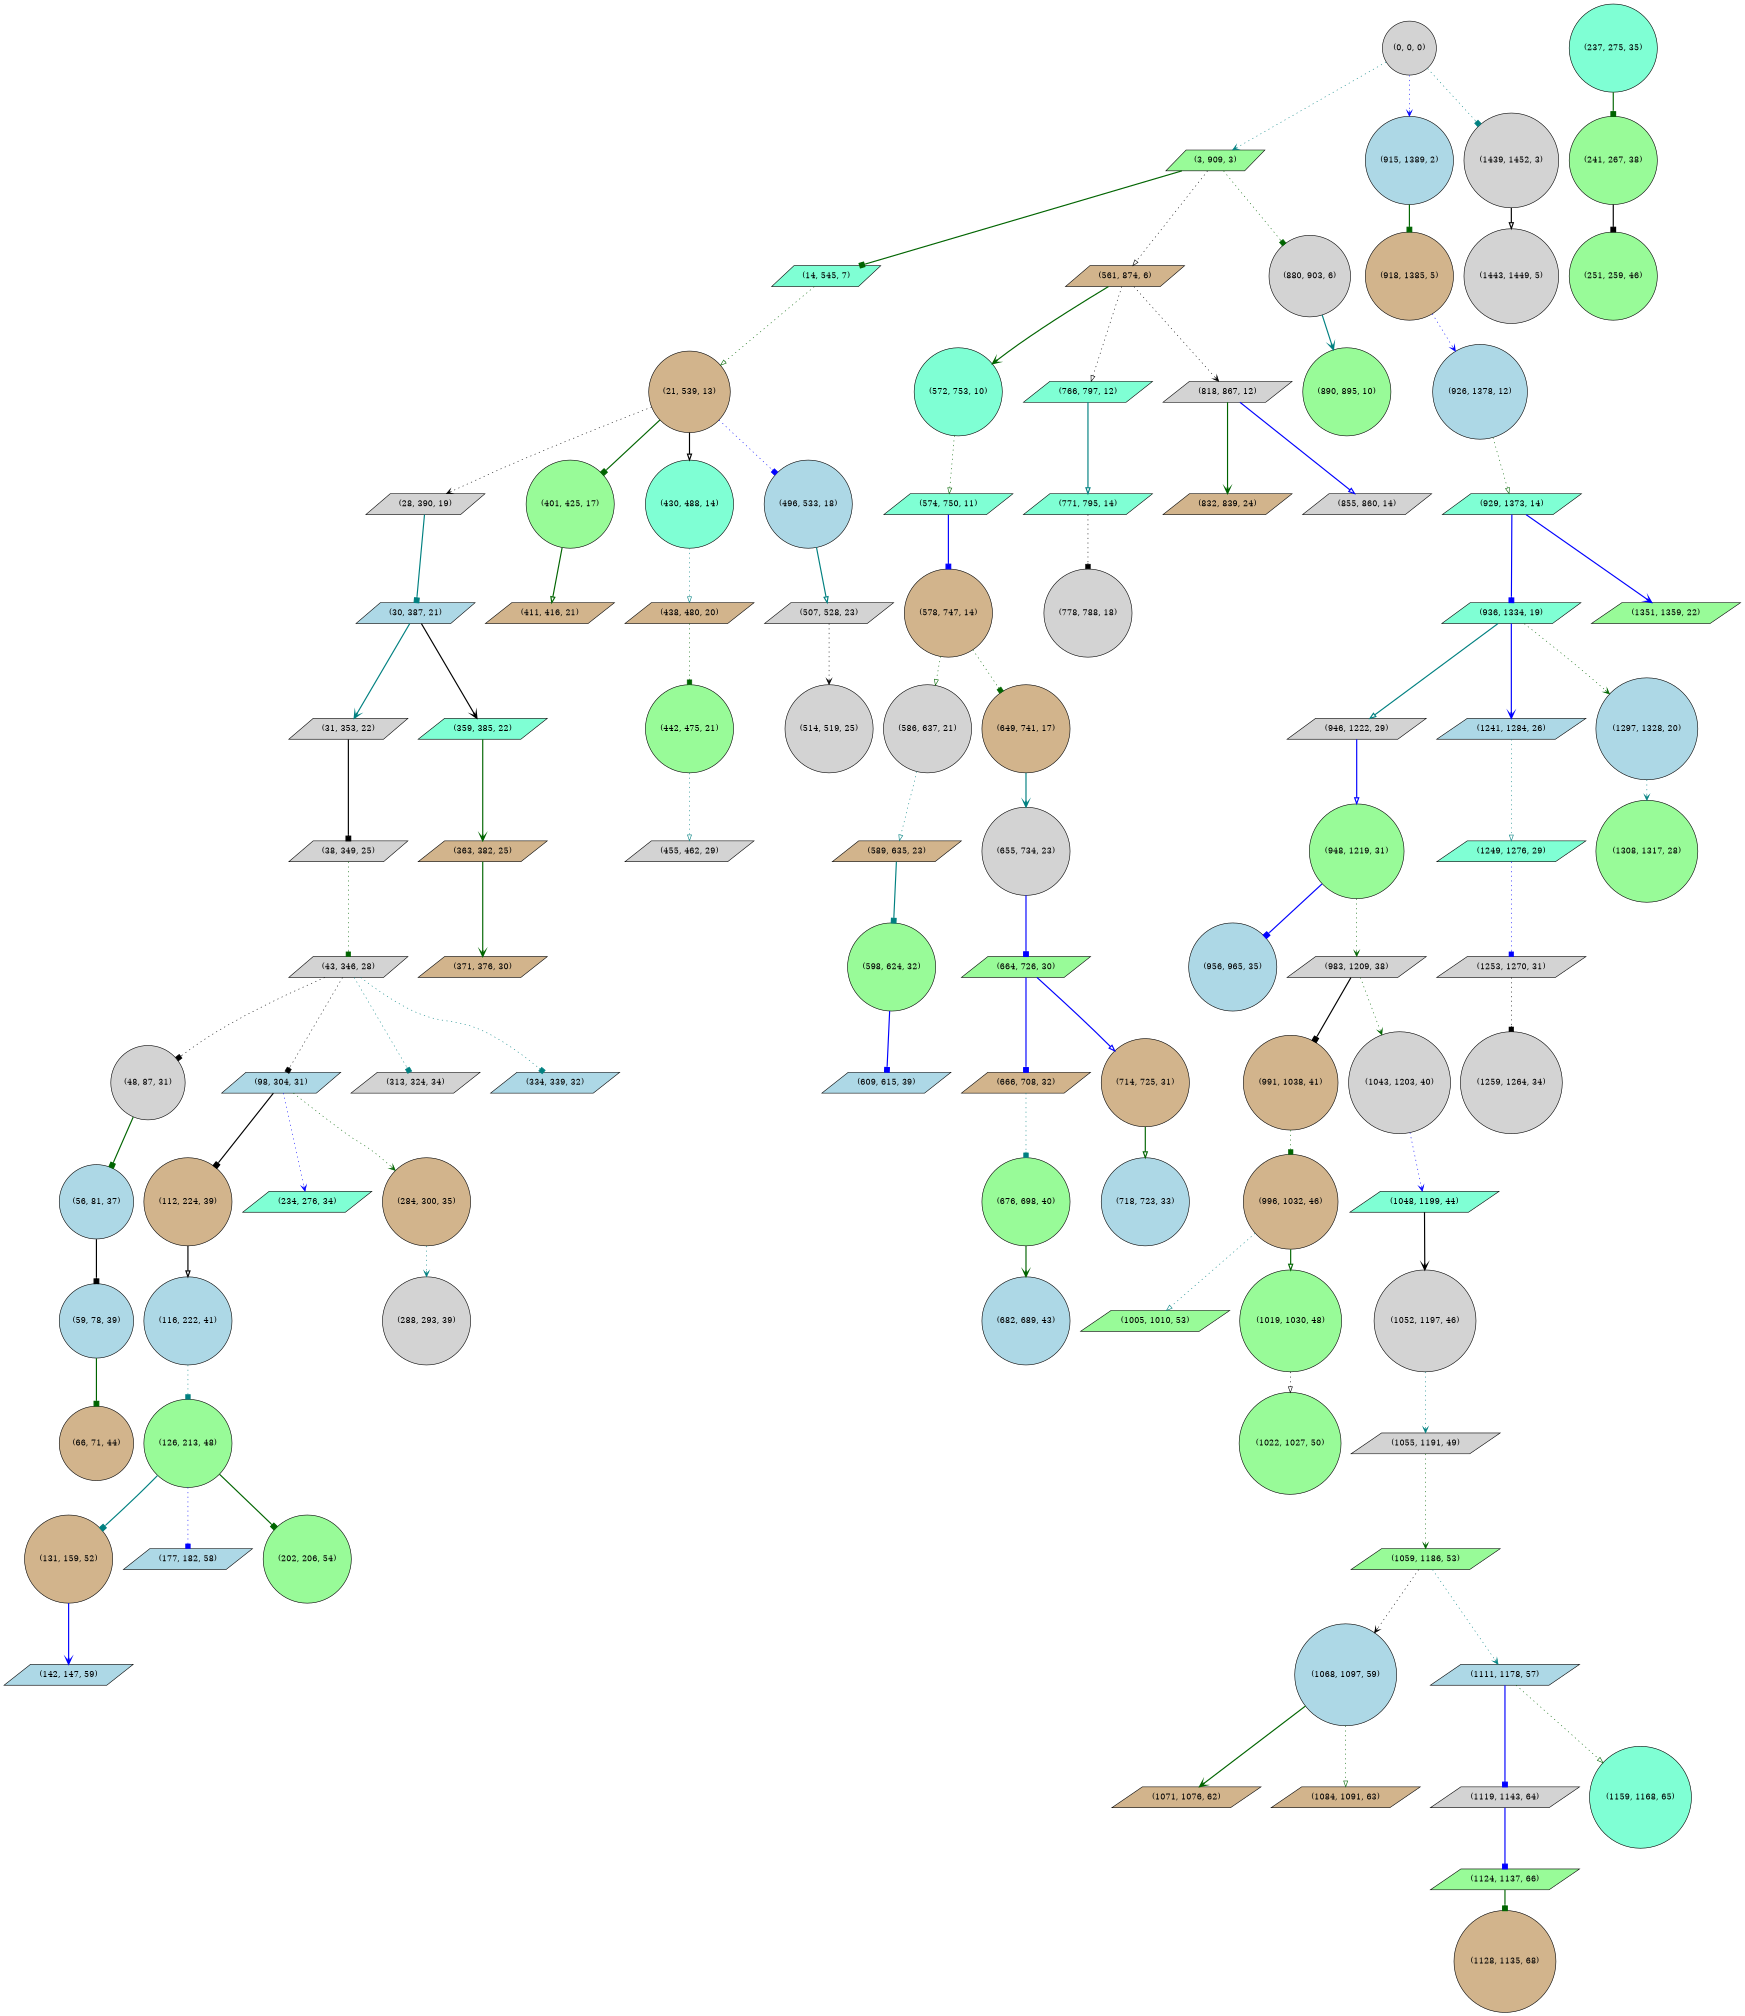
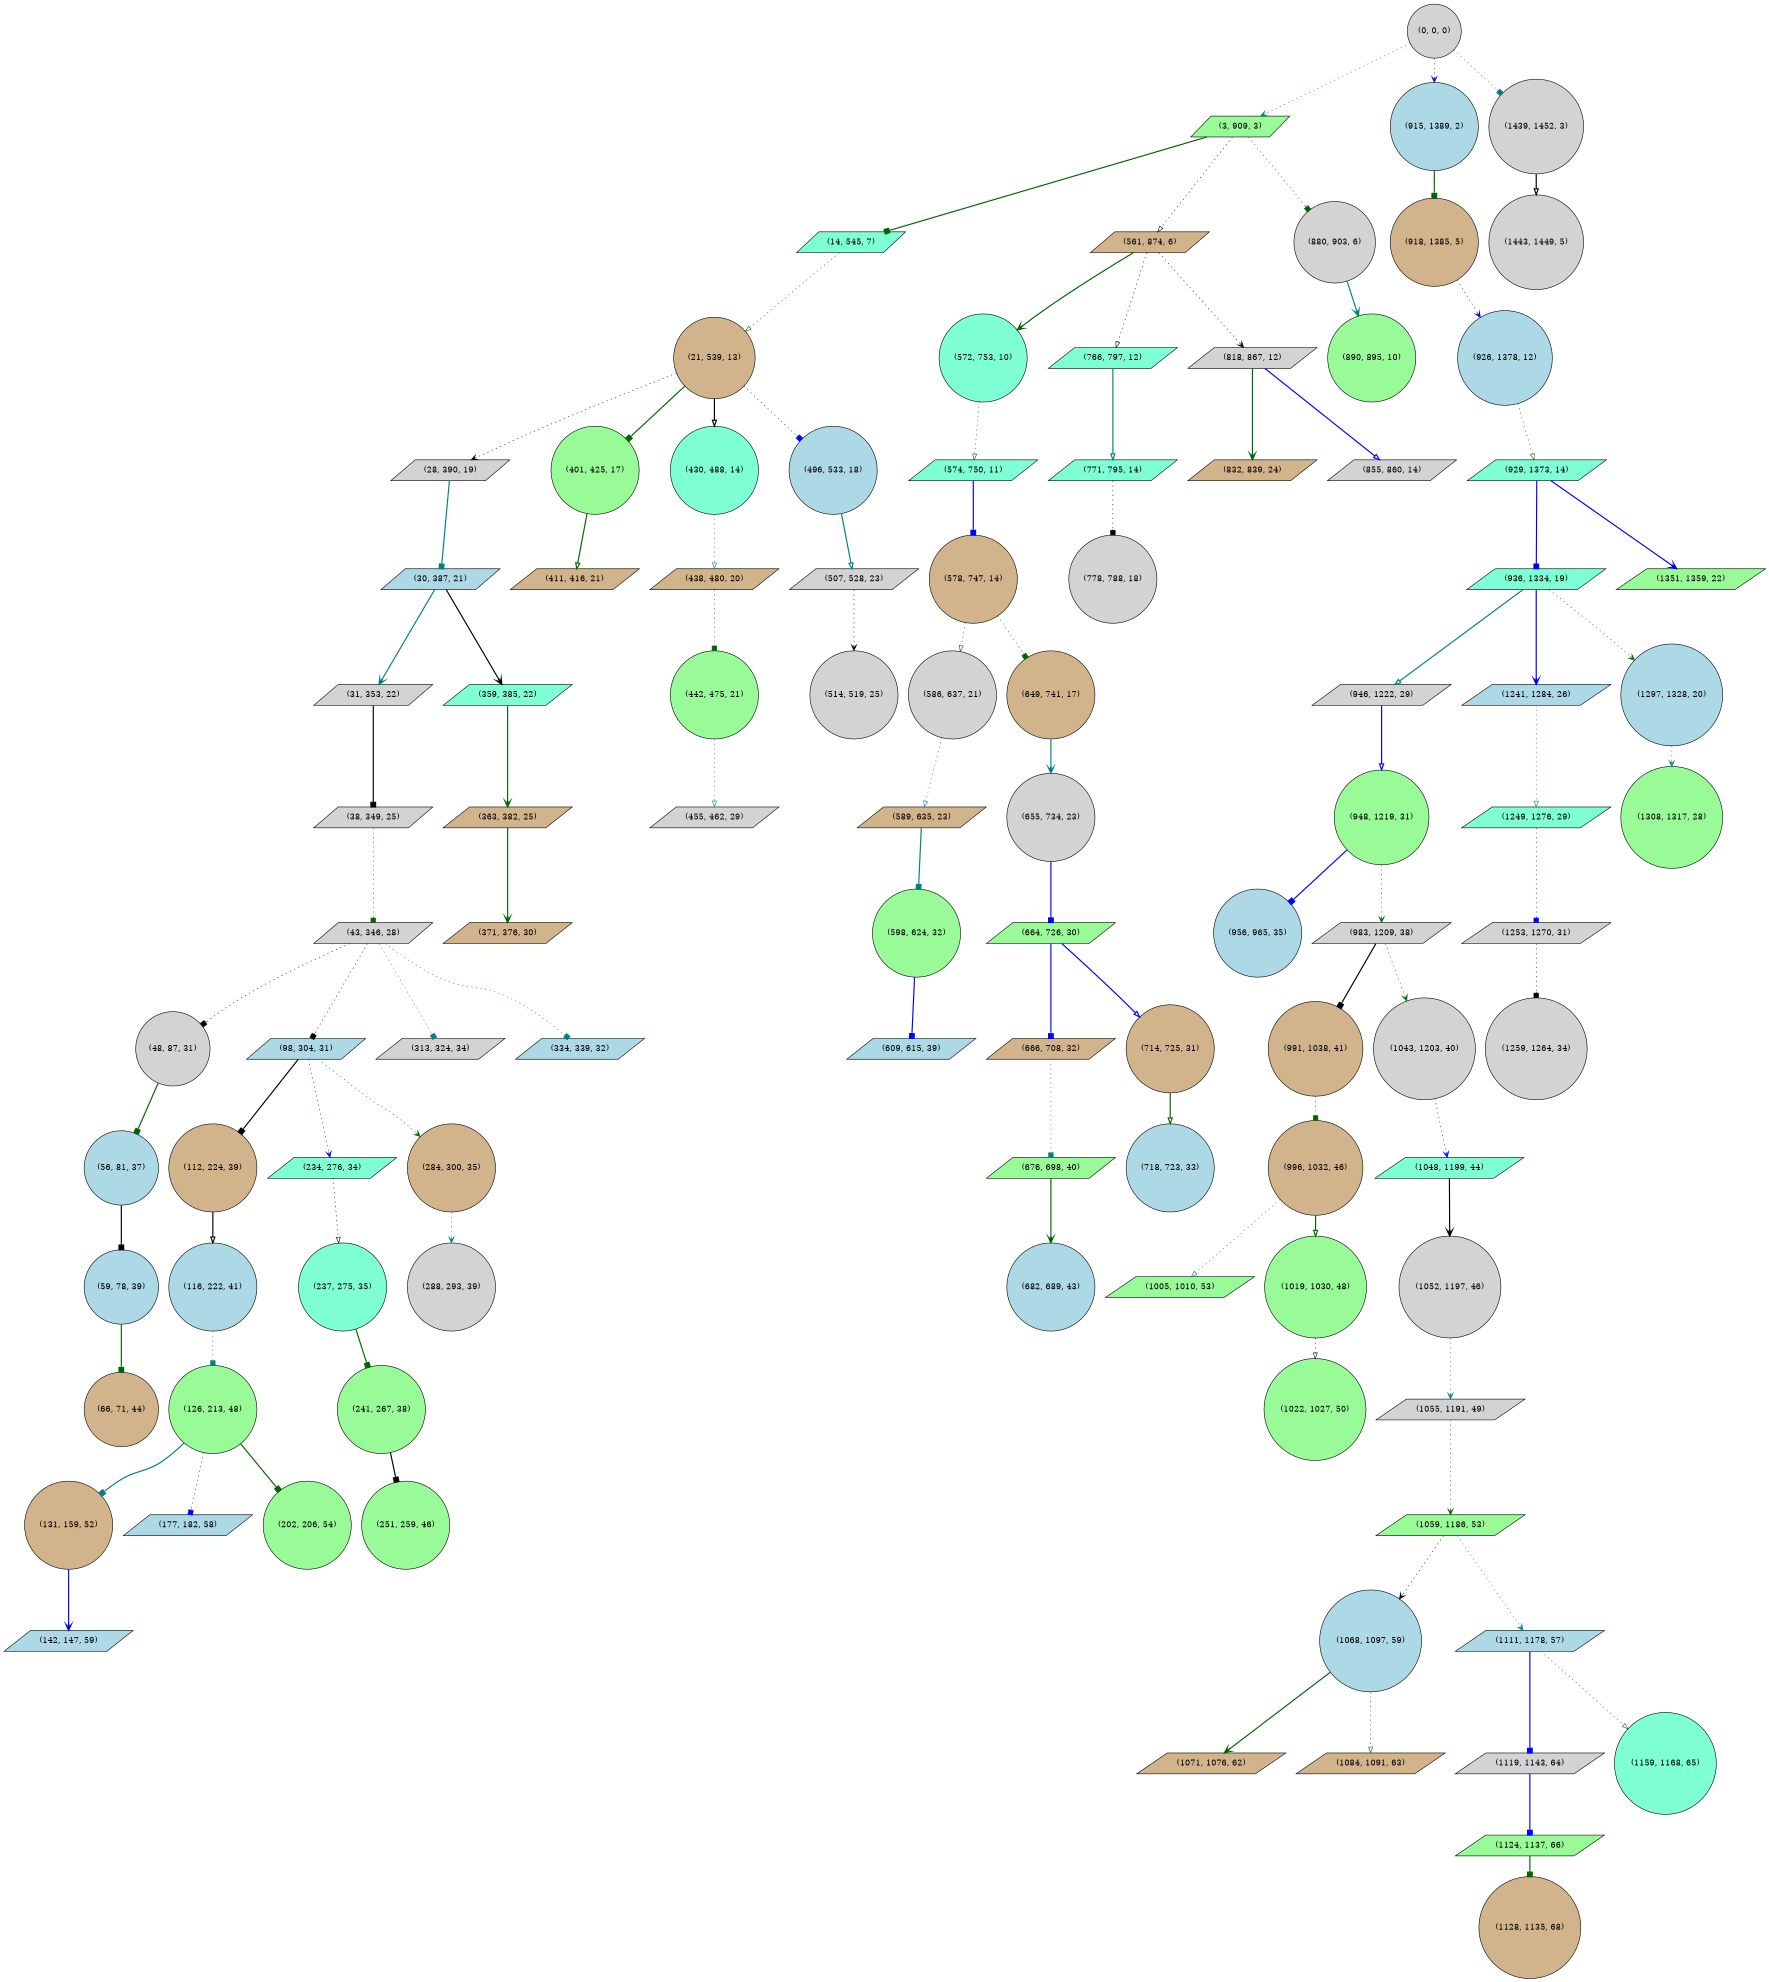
(1026, 1202) -> (1051, 1168)
none -> (336, 1208)
